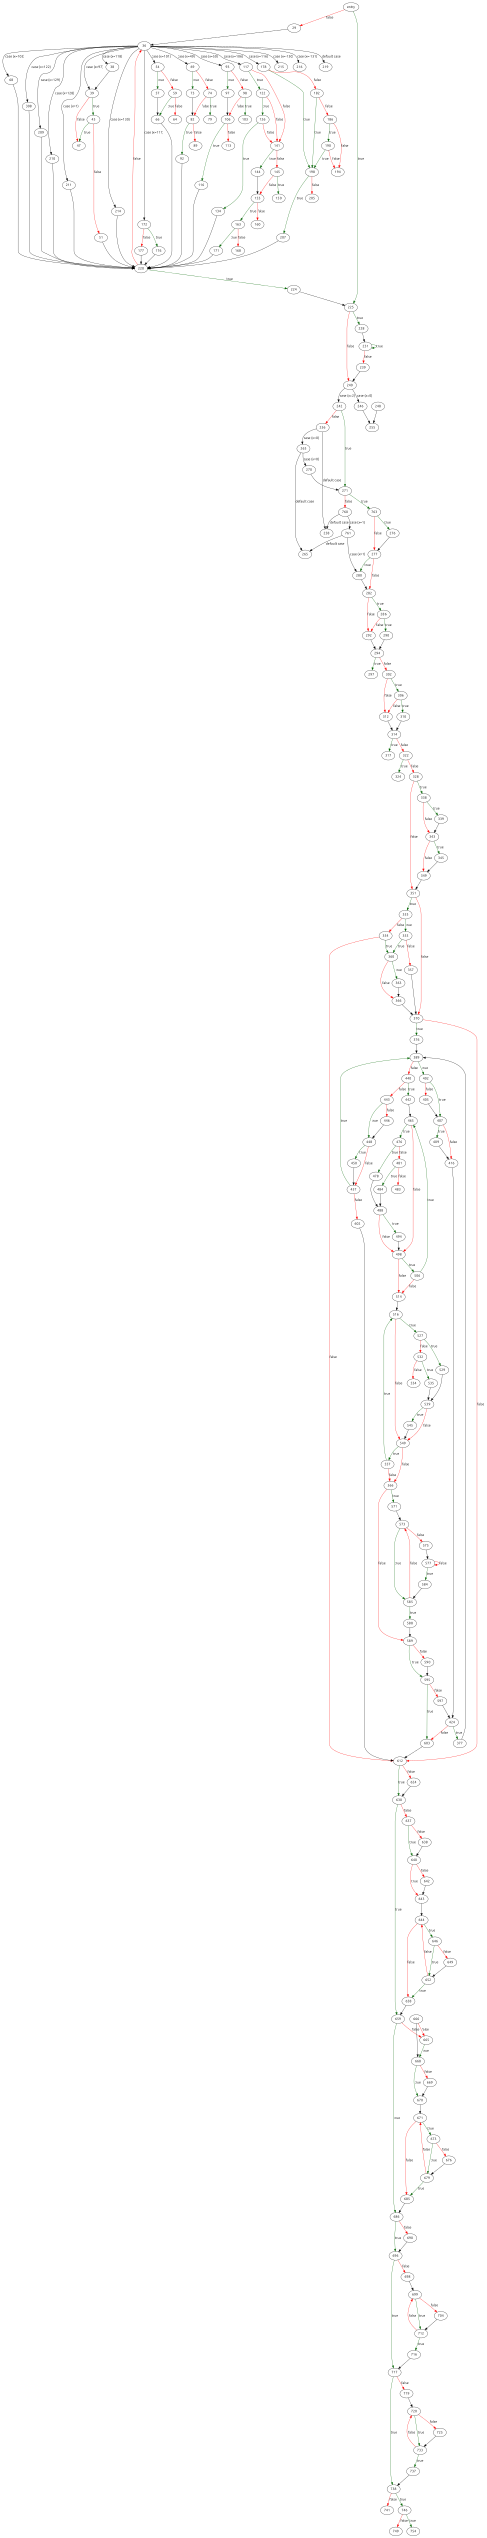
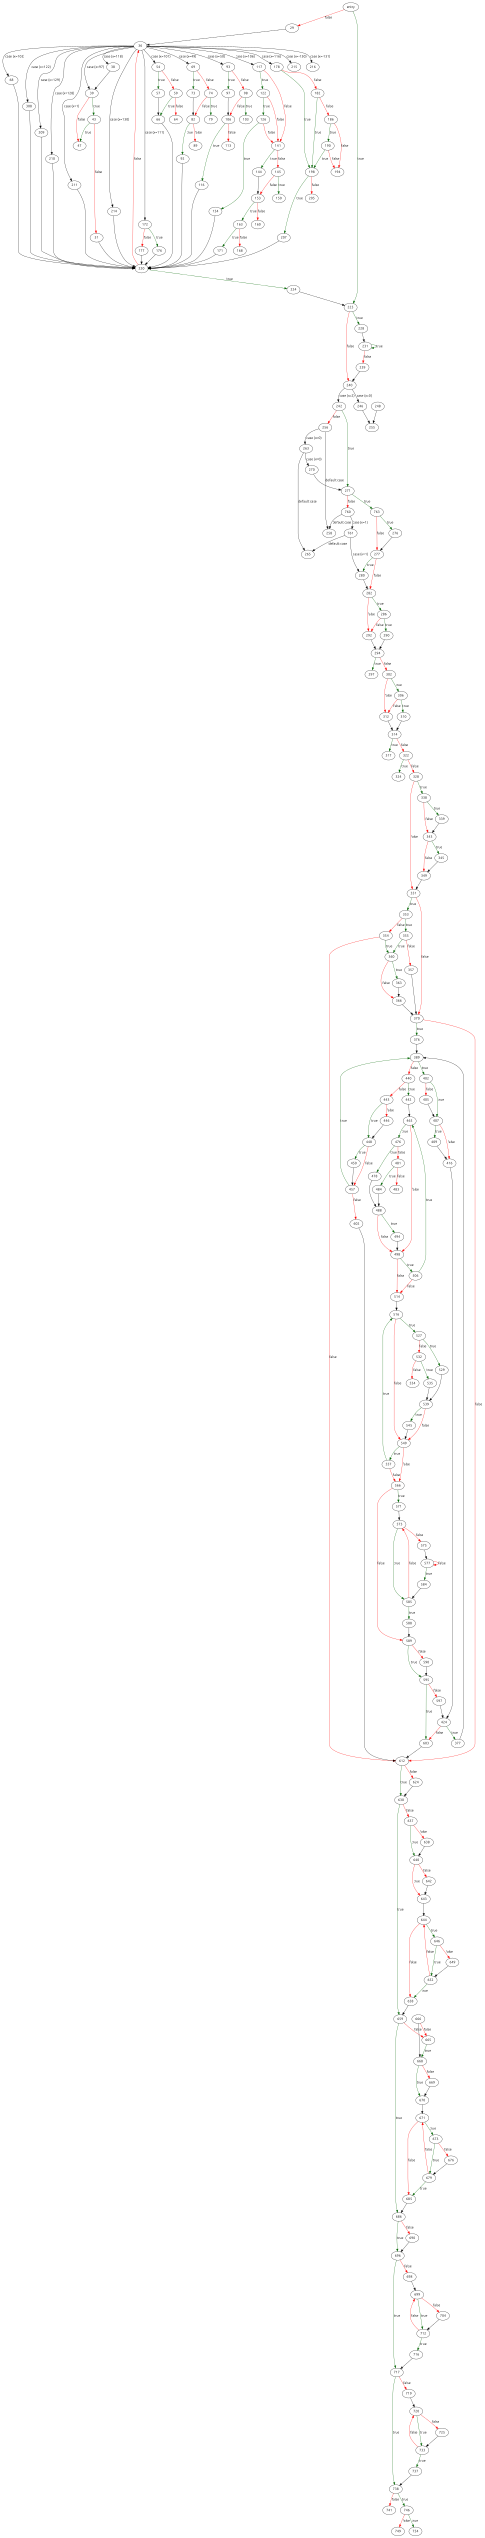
(326, 67) -> none
